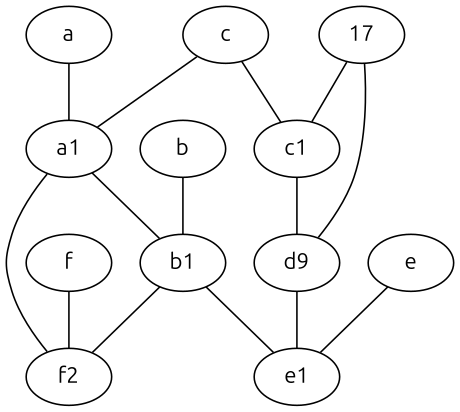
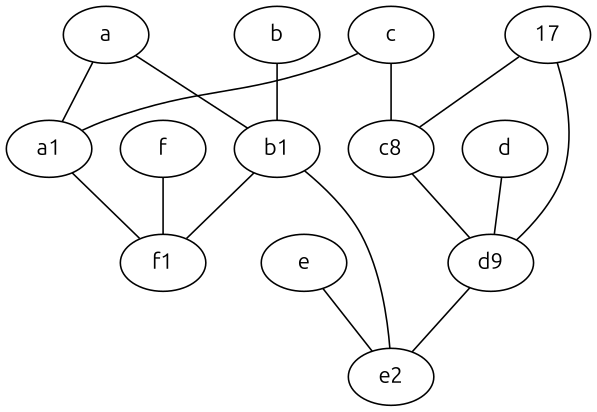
(297, 149) -> (391, 149)
none -> (505, 149)
(126, 206) -> (186, 88)
(69, 377) -> (163, 263)
(297, 377) -> (391, 377)
